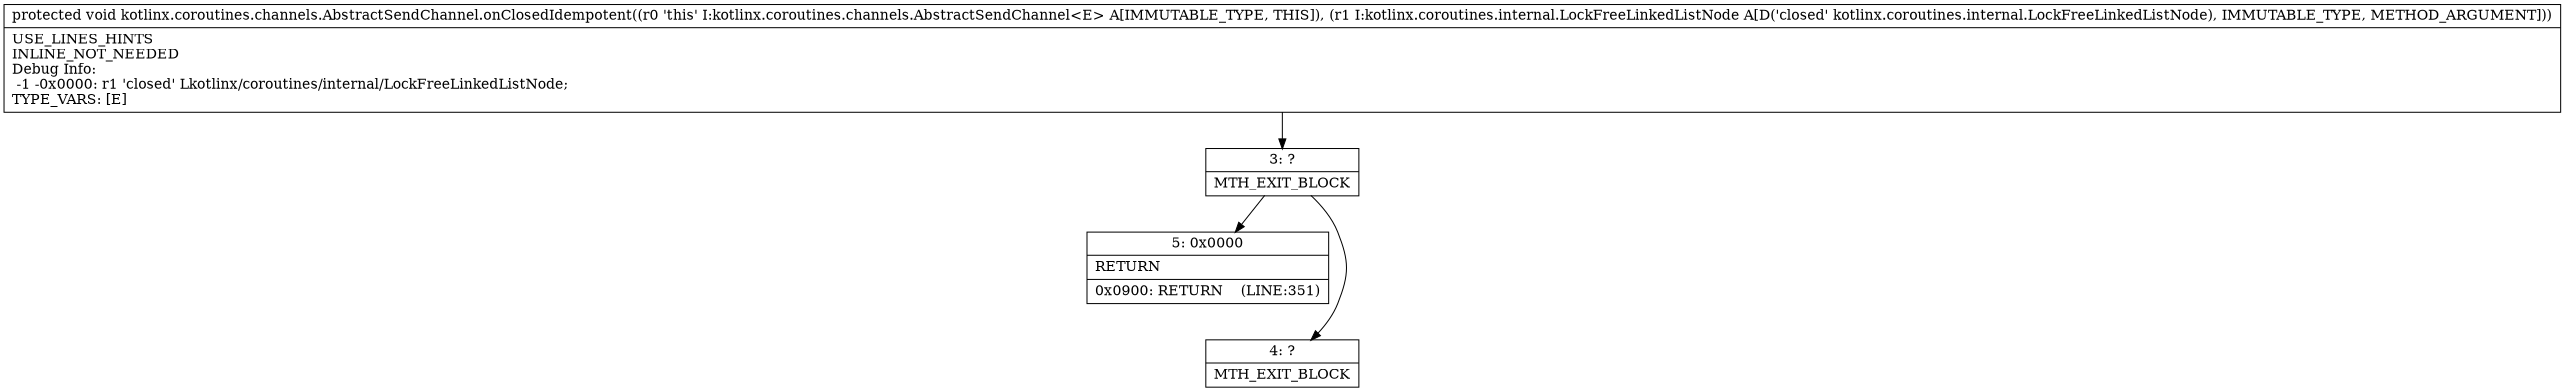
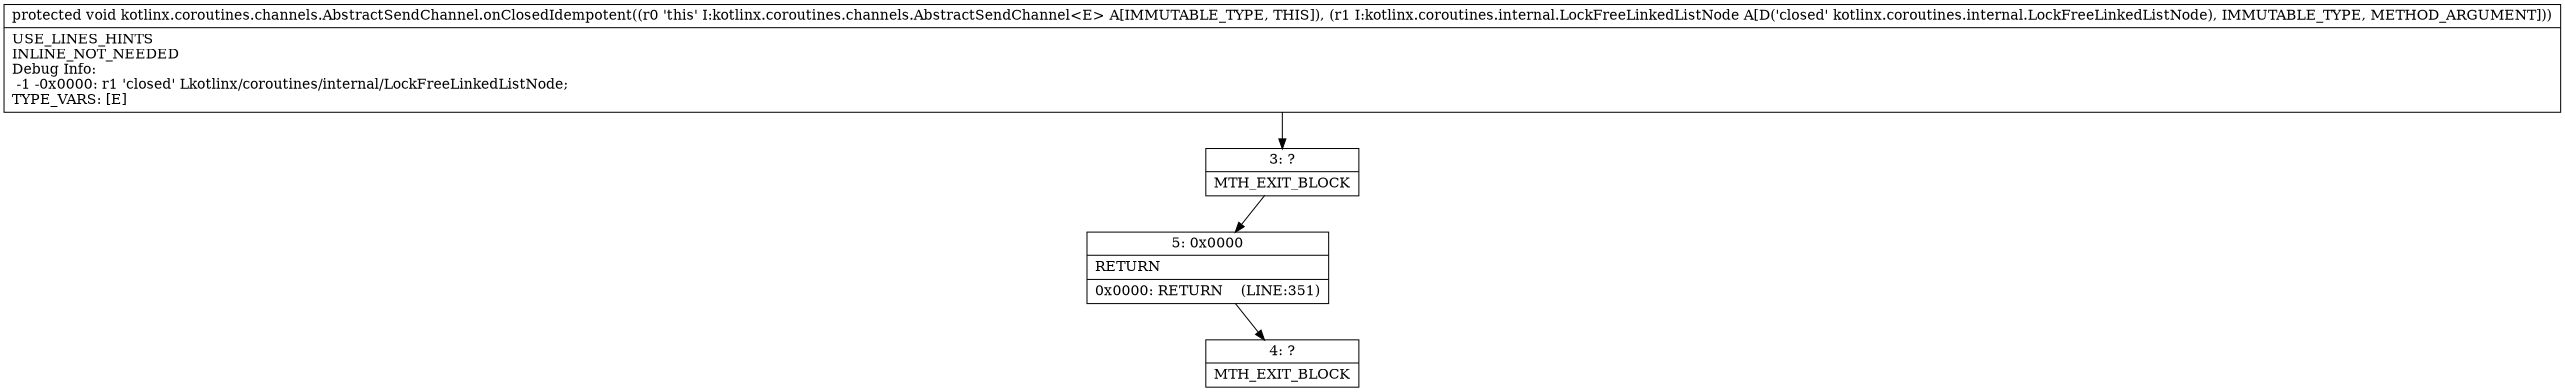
(1346, 263) -> (1247, 318)
(1208, 291) -> (1208, 291)
